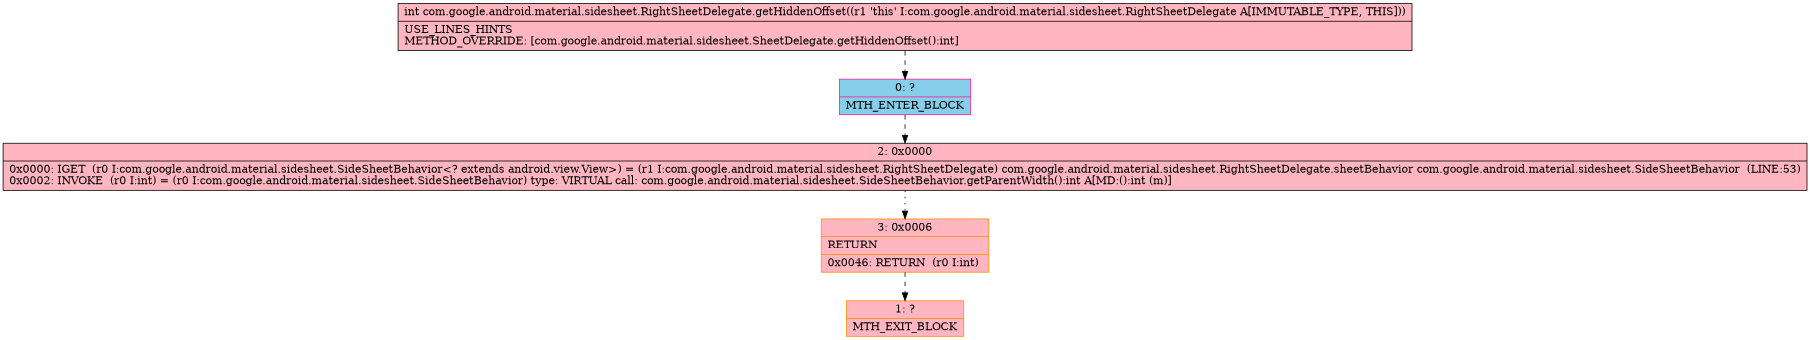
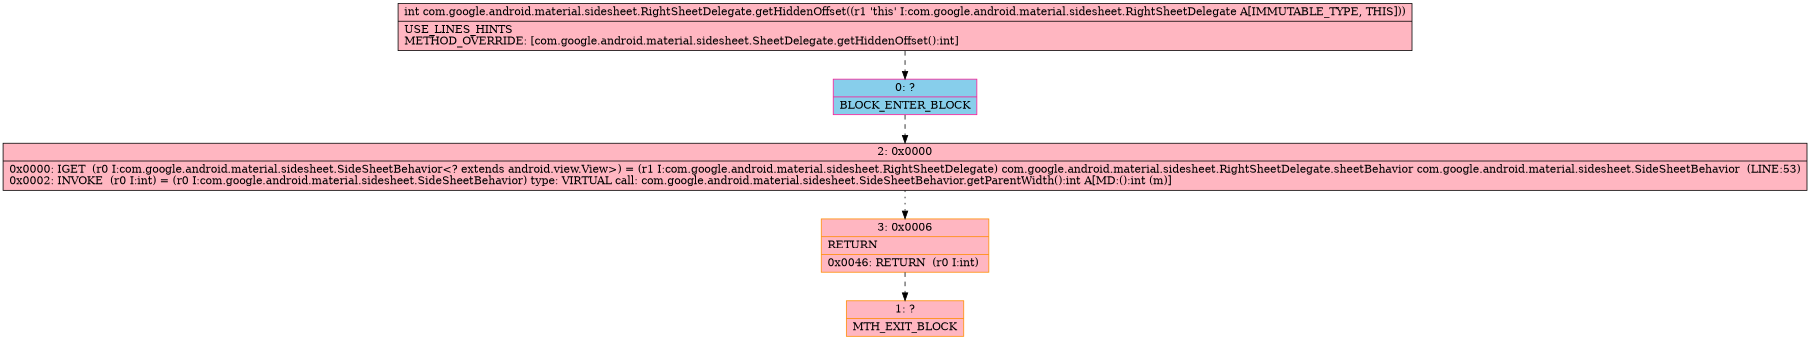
(905, 105) -> (905, 105)
